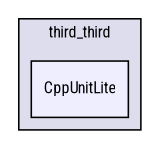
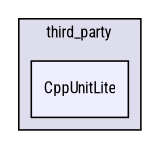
(80, 34) -> (80, 34)
